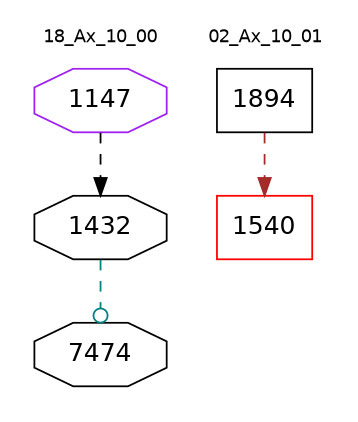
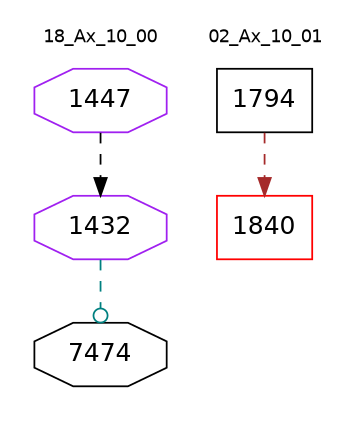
(101, 101) -> (101, 101)
(265, 101) -> (265, 101)
(101, 228) -> (101, 228)
(265, 228) -> (265, 228)
